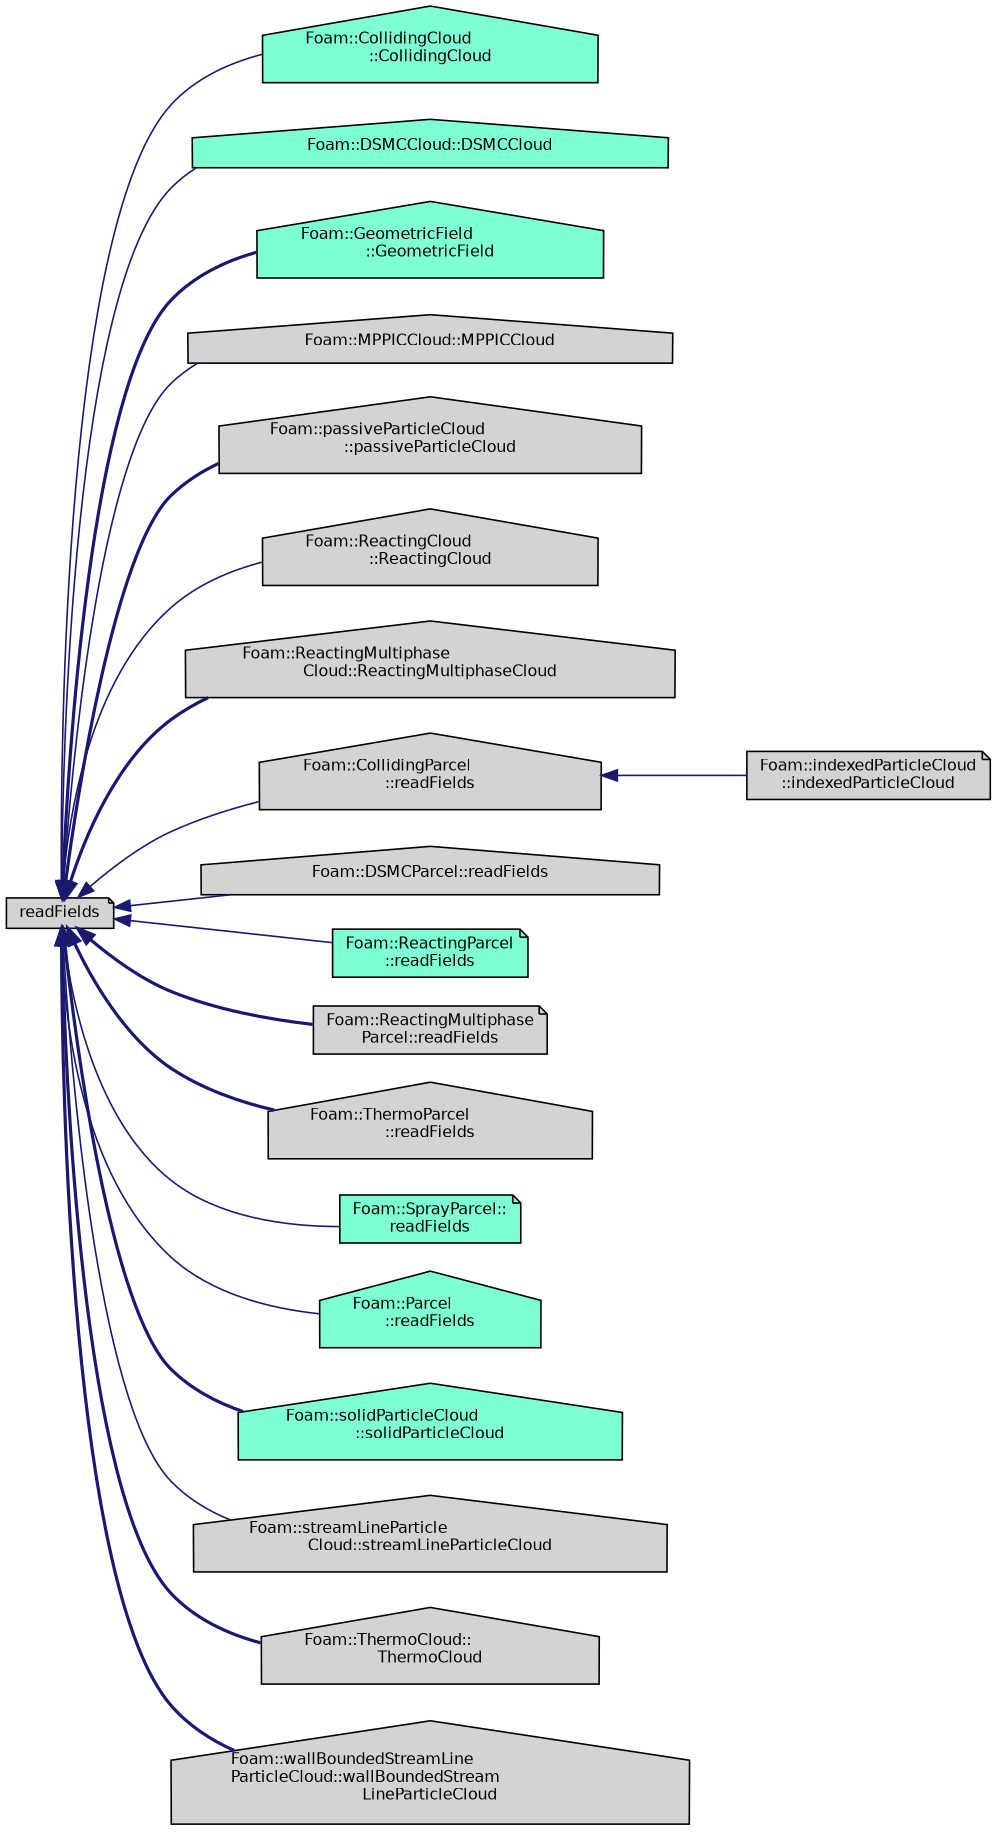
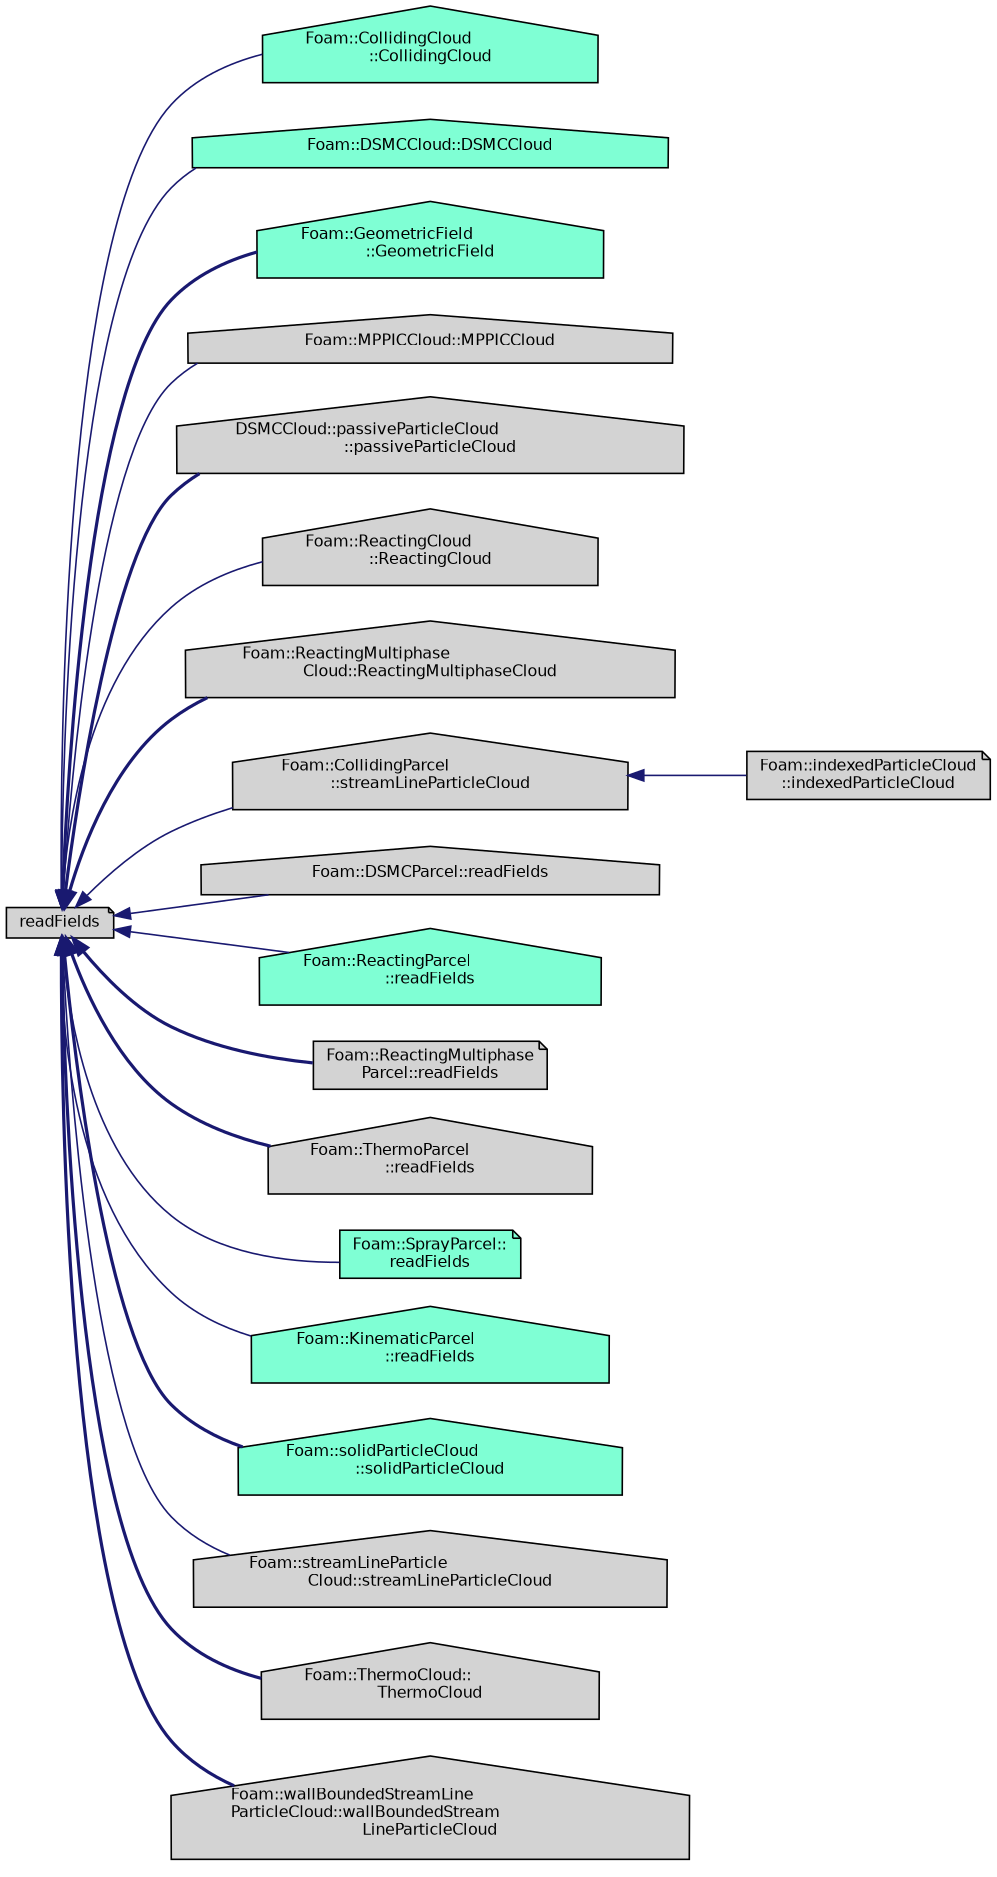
(430, 439) -> (430, 439)
(430, 775) -> (430, 775)
(430, 953) -> (430, 971)
(430, 1314) -> (430, 1349)
